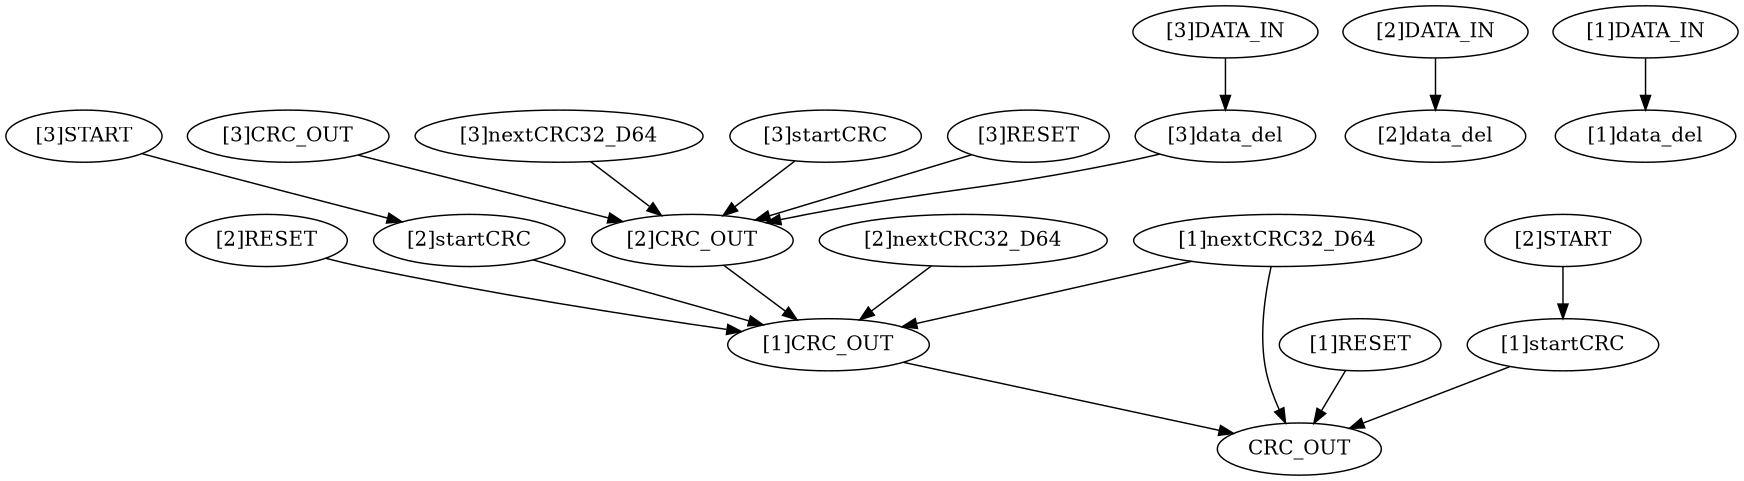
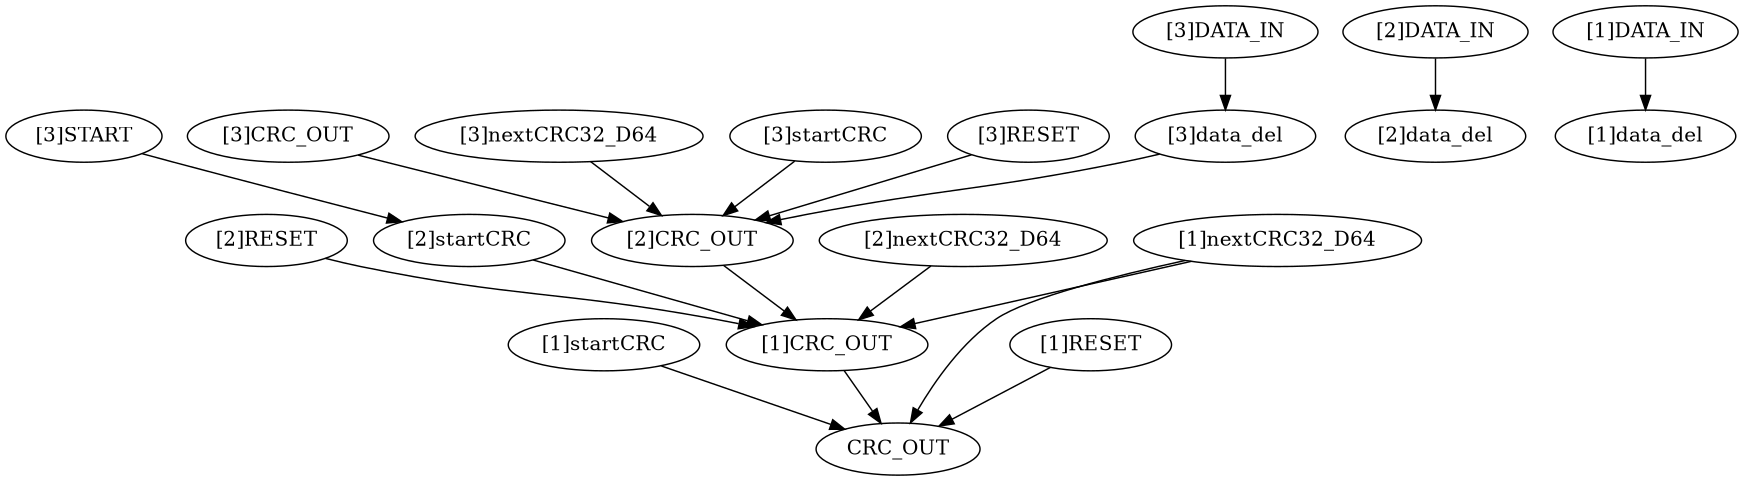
(1563, 240) -> none
